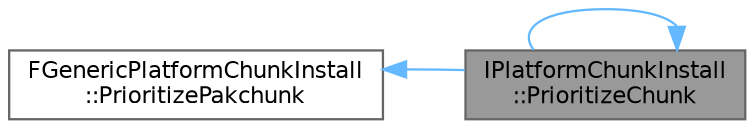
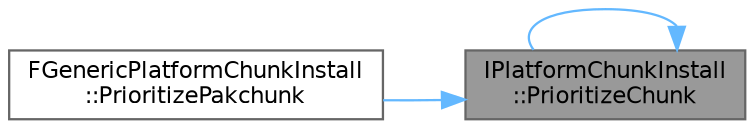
(436, 70) -> (412, 100)
